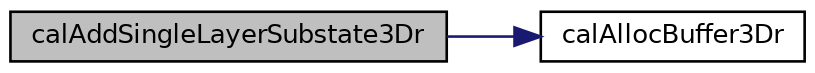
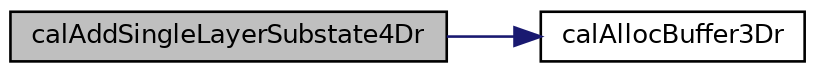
(229, 37) -> (229, 37)
